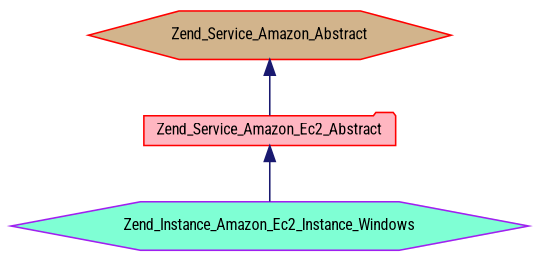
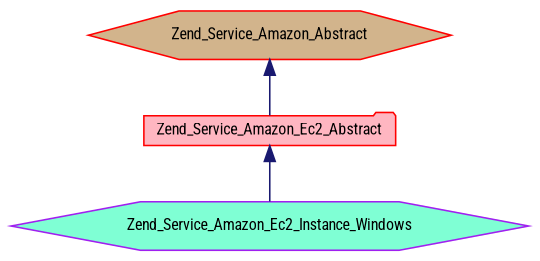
(270, 226) -> (270, 226)
